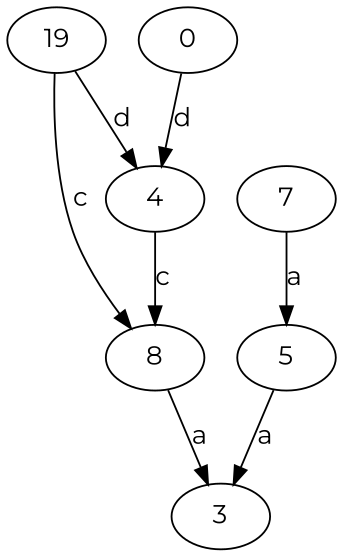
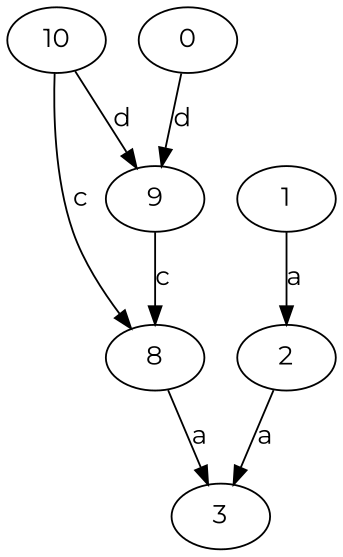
(57, 40) -> (57, 40)
(155, 199) -> (155, 199)
(287, 199) -> (287, 199)
(287, 358) -> (287, 358)
